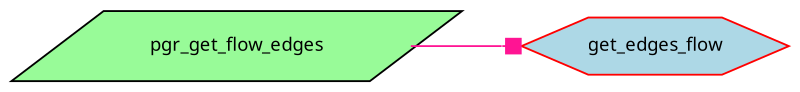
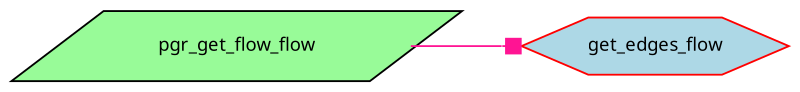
(237, 46) -> (237, 46)
